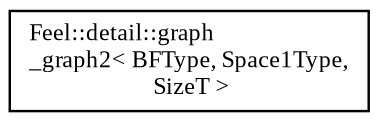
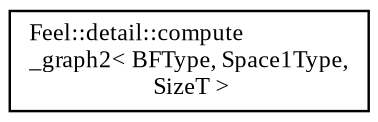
(189, 61) -> (189, 61)
